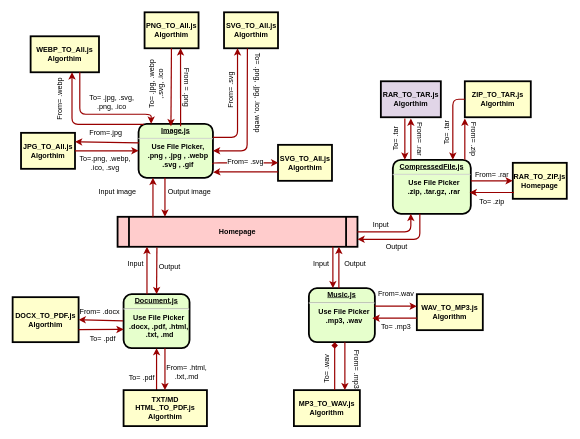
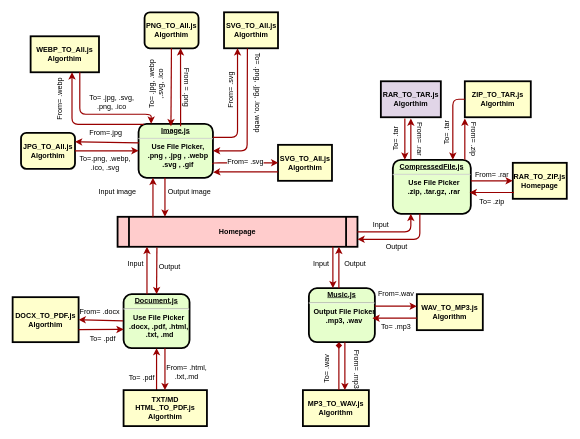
(171, 30) -> (171, 30)
(48, 151) -> (48, 151)
(342, 288) -> (342, 288)
(327, 408) -> (336, 408)
